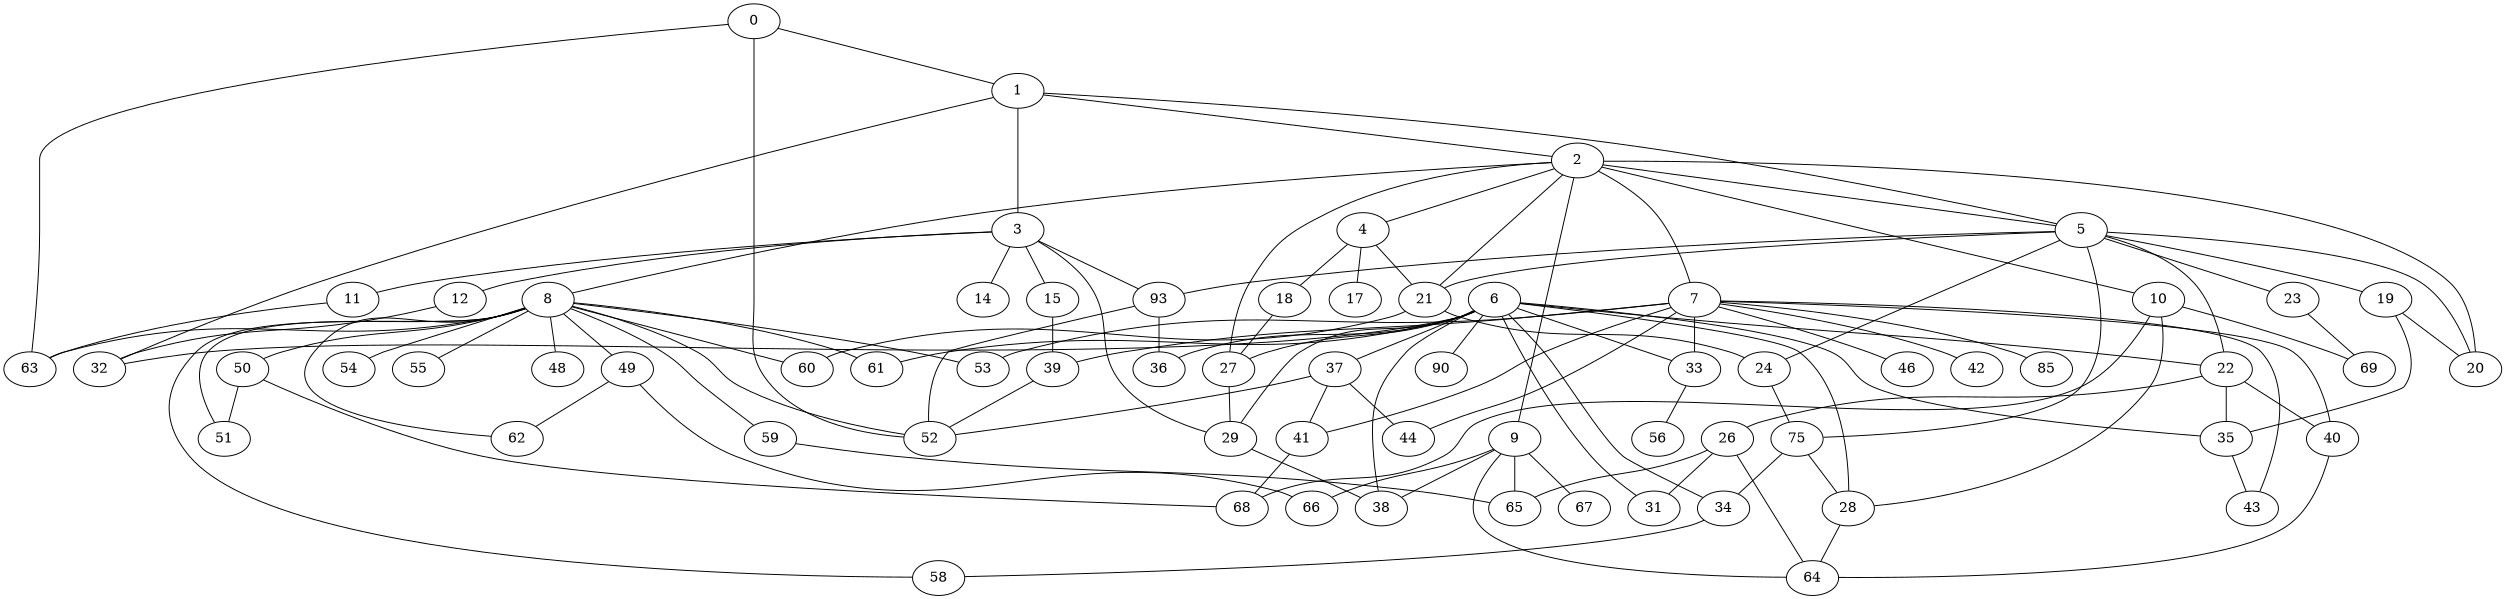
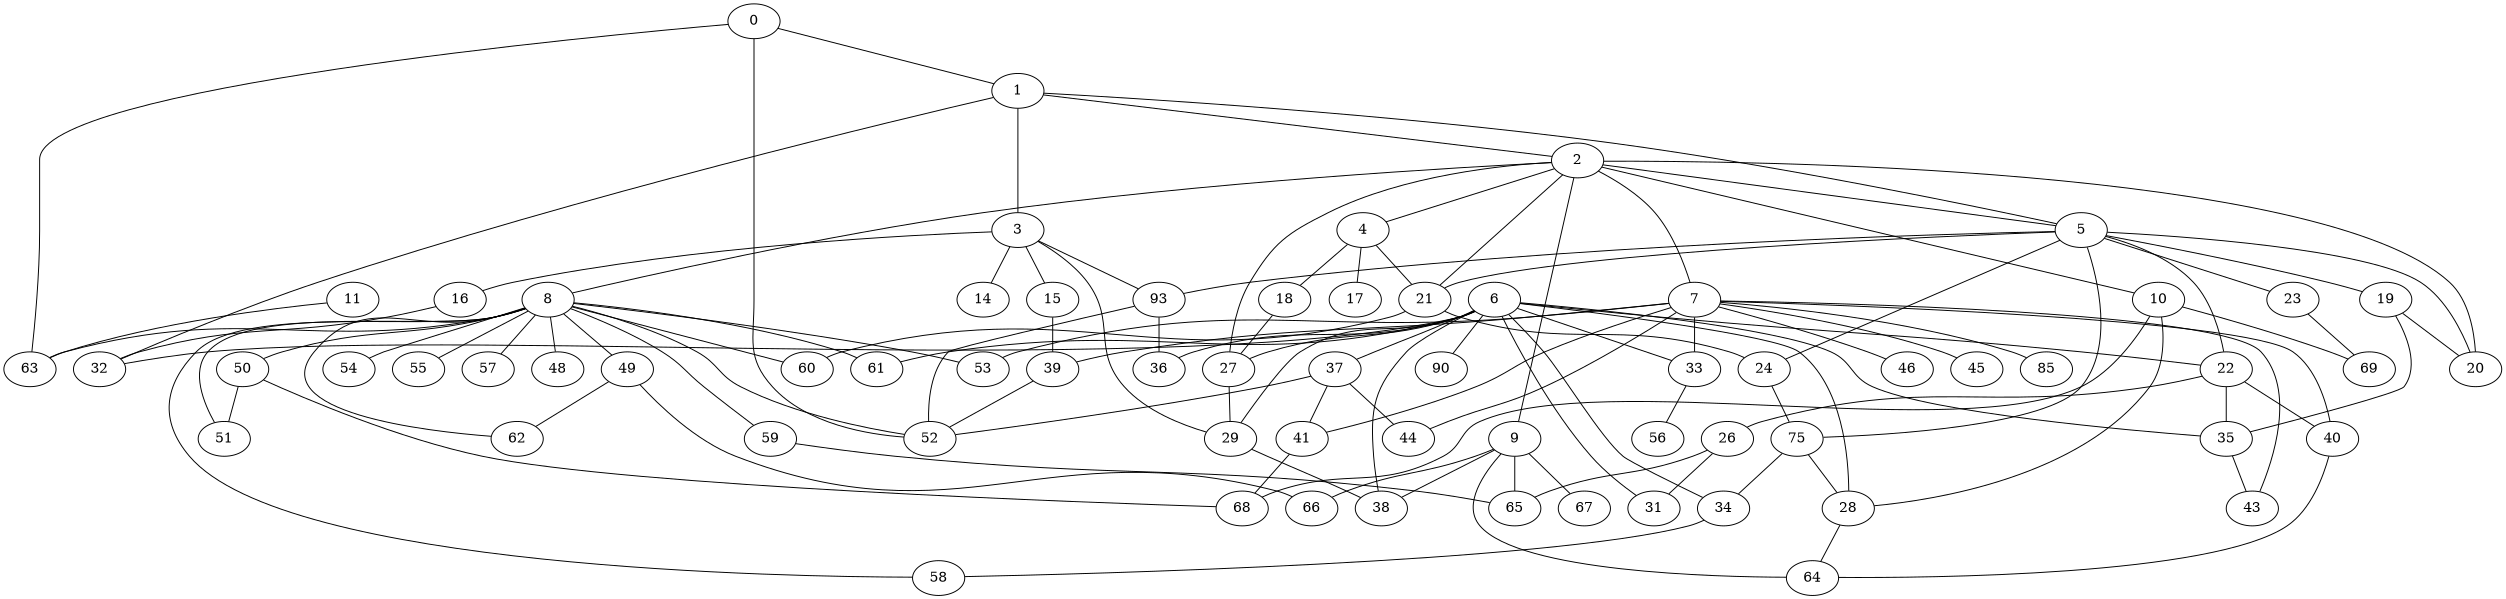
(622, 258) -> none
(460, 300) -> (460, 300)
none -> (488, 369)
(1977, 369) -> (1977, 369)
(1770, 508) -> none
